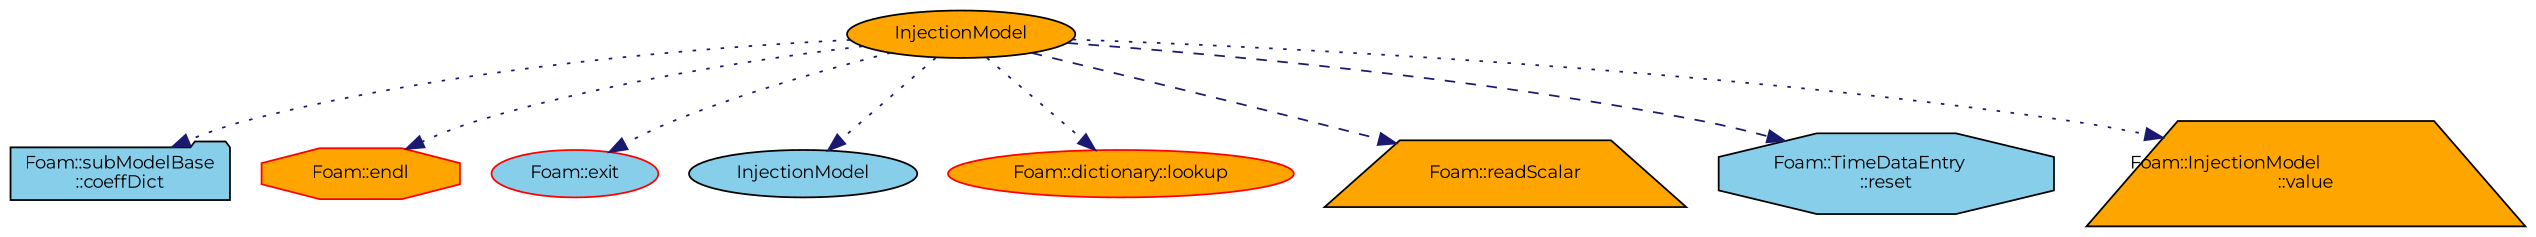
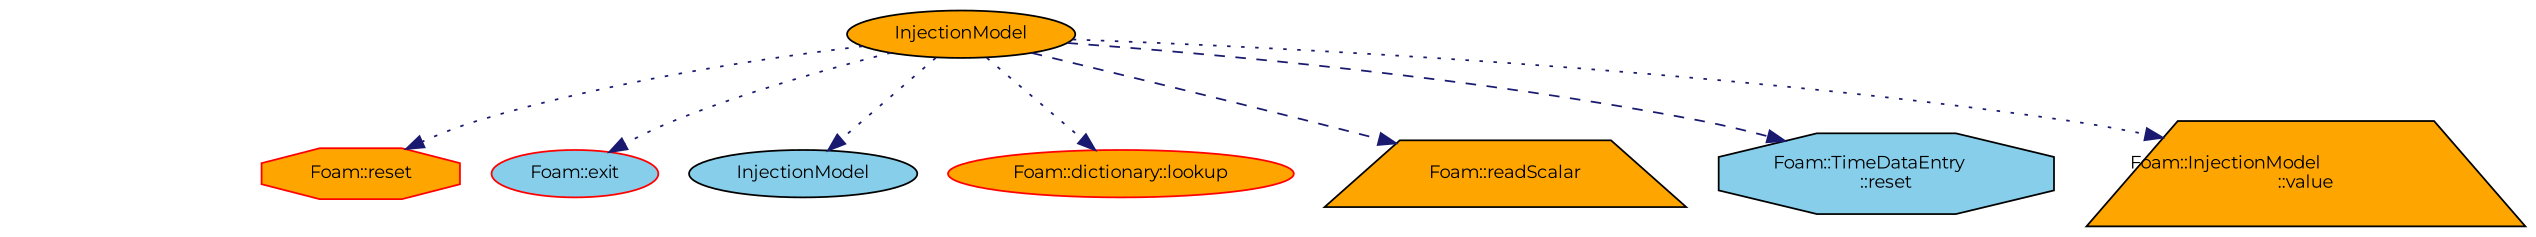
(120, 174) -> none
(361, 174) -> (361, 174)
